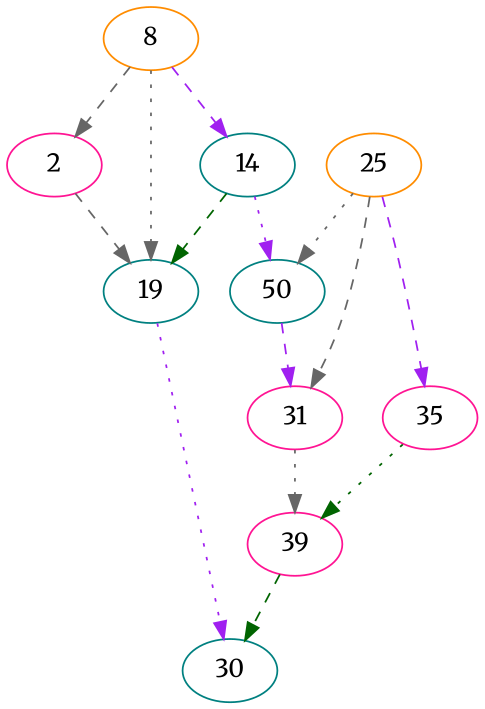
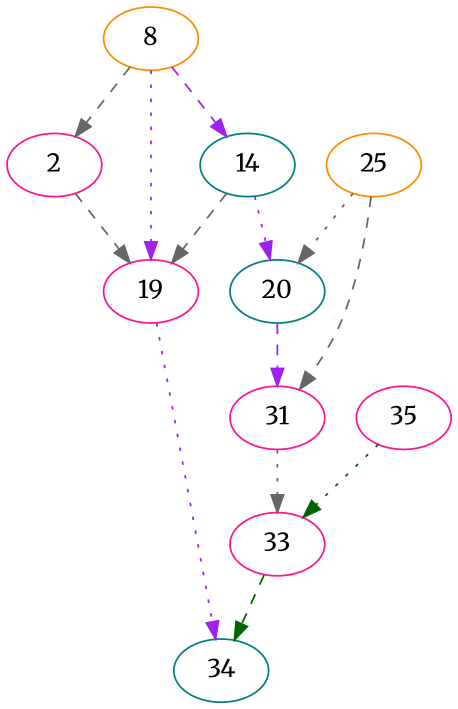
(151, 156) -> (151, 156)
(205, 221) -> (205, 221)
(404, 282) -> none
(151, 291) -> (151, 291)
(277, 291) -> (277, 291)
(295, 544) -> (277, 544)
(230, 671) -> (221, 671)
